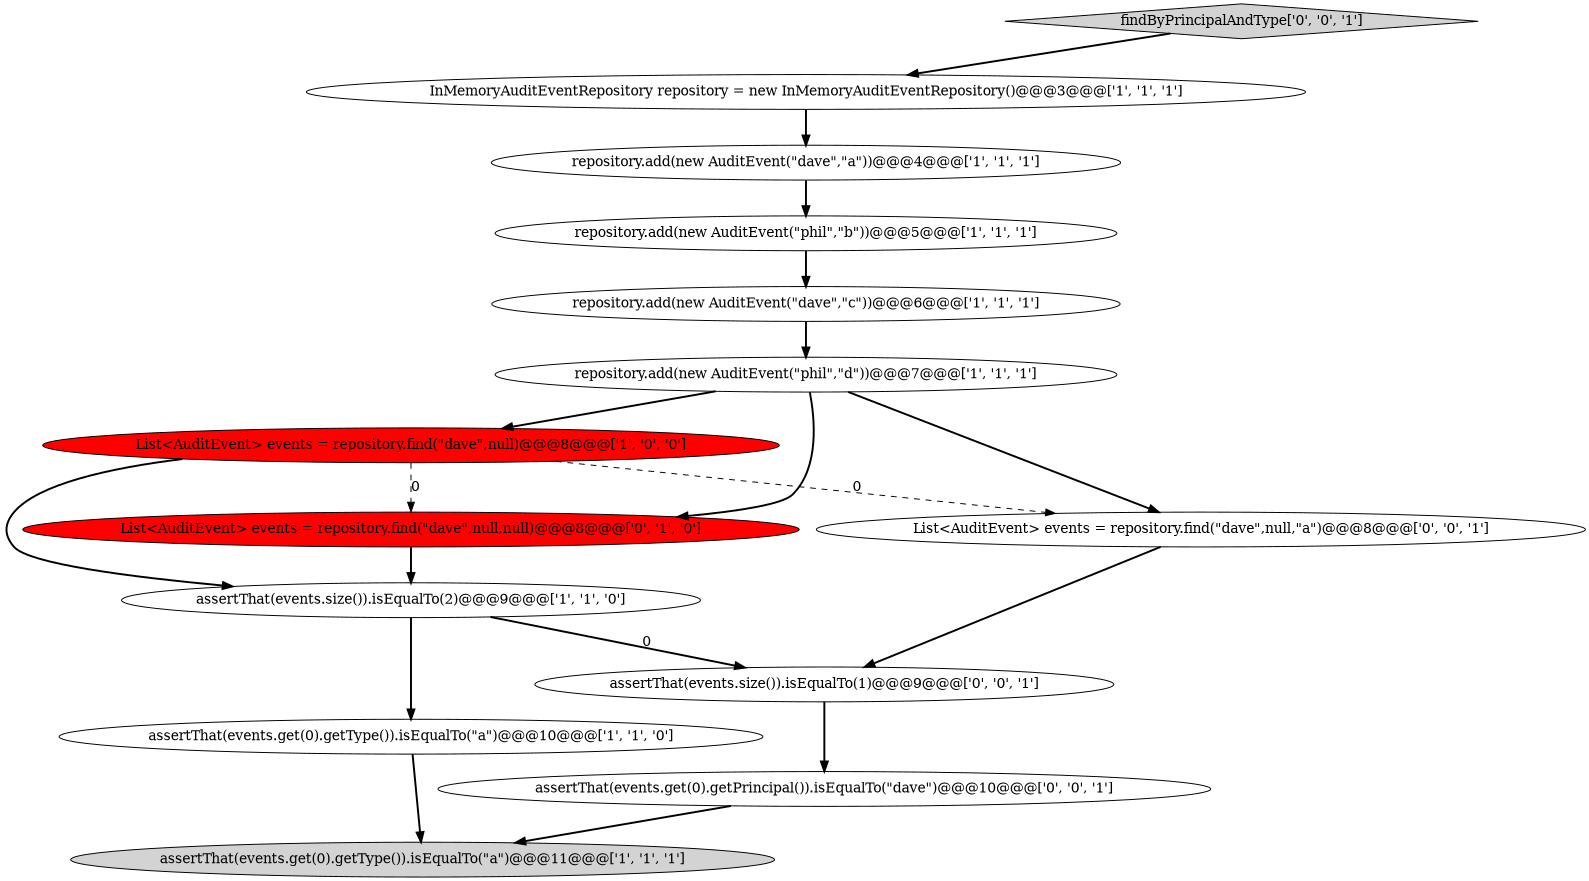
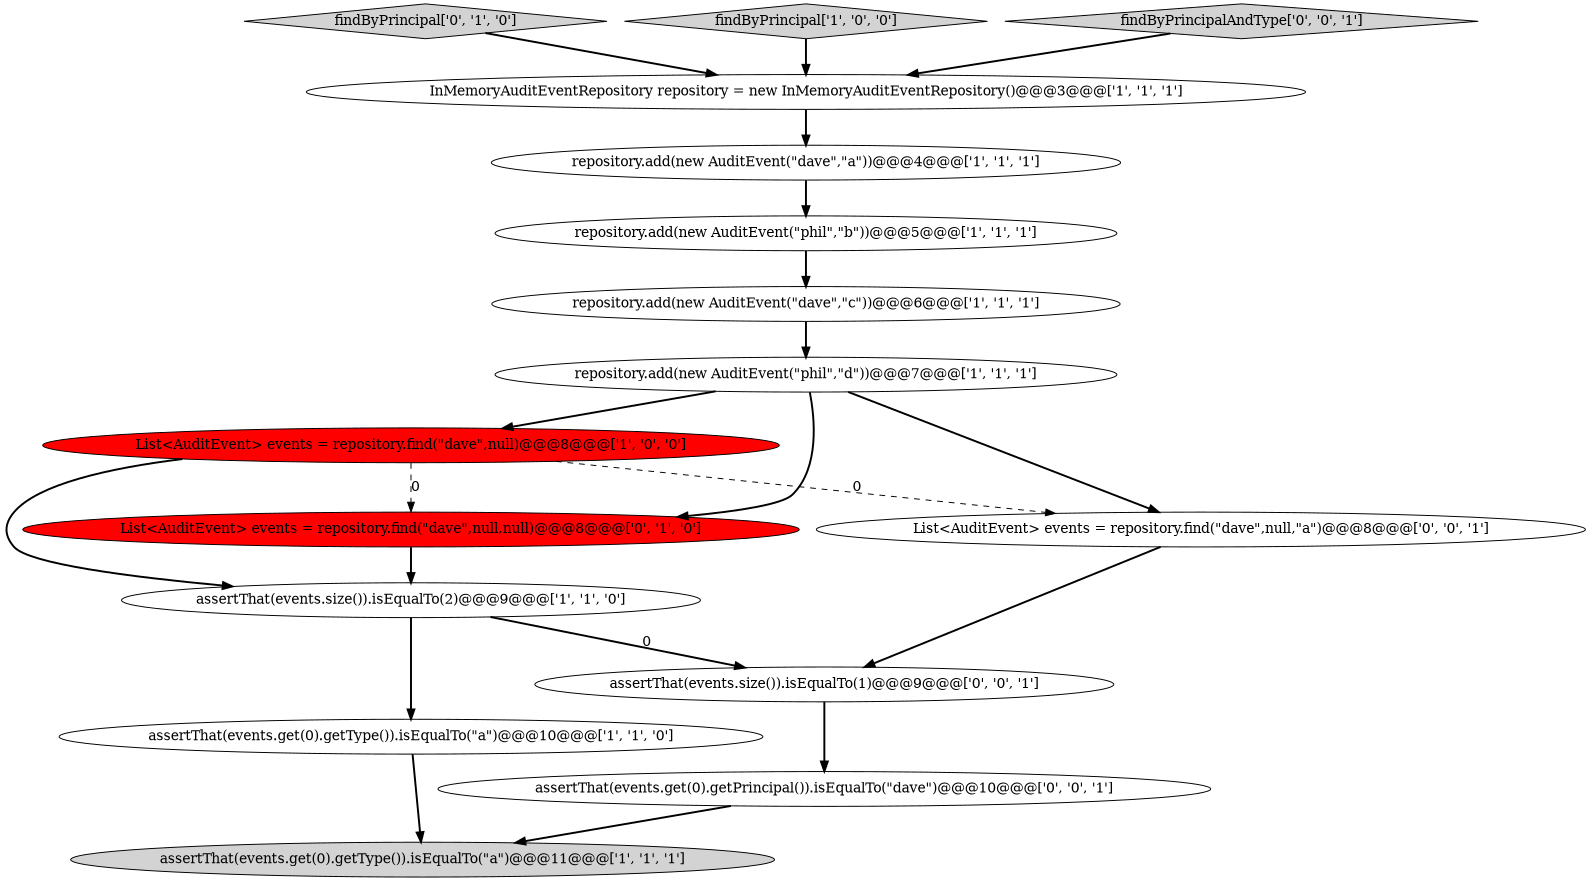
none -> (426, 21)
none -> (806, 21)
